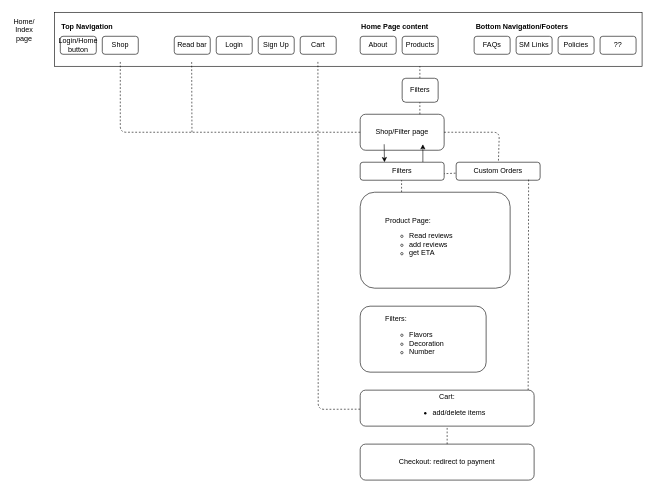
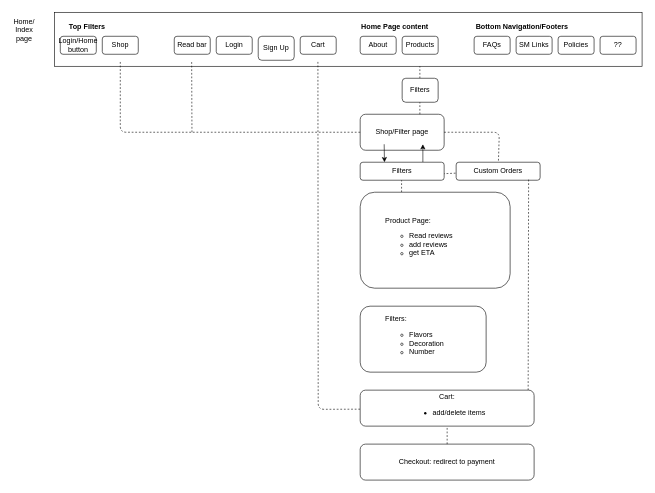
(87, 27) -> (87, 27)
(276, 45) -> (276, 48)
